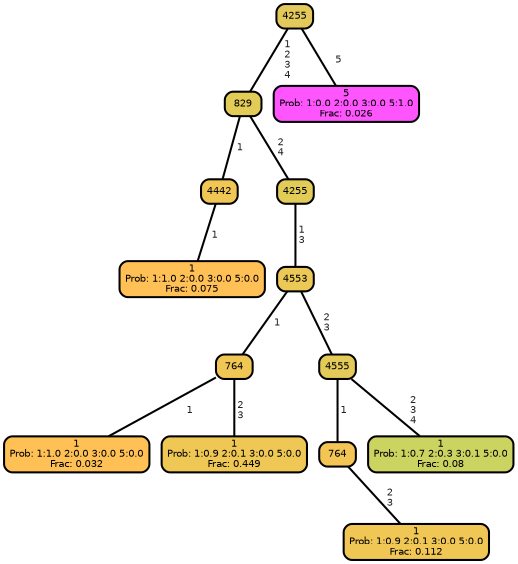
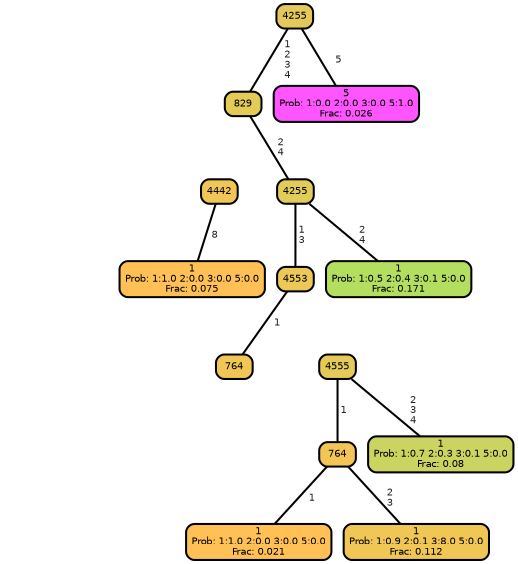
(231, 148) -> none
(213, 235) -> (213, 235)
none -> (399, 279)
(316, 323) -> none
(77, 454) -> none
(234, 454) -> none
none -> (259, 542)
(416, 542) -> (416, 542)
